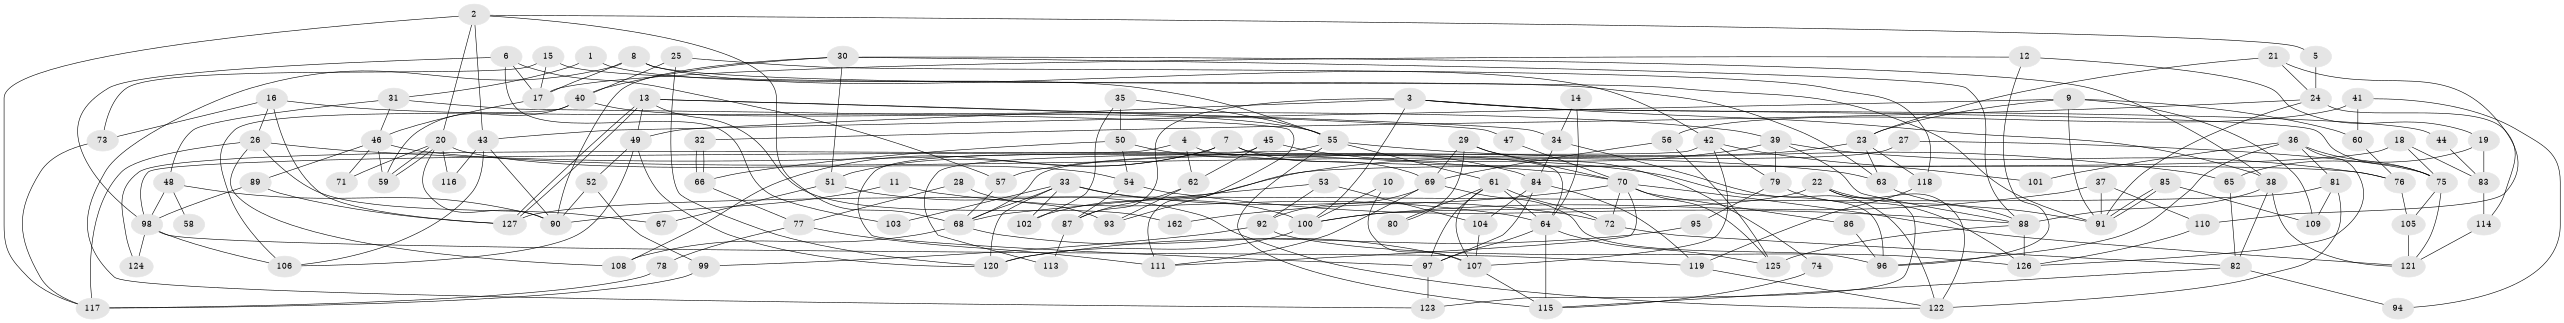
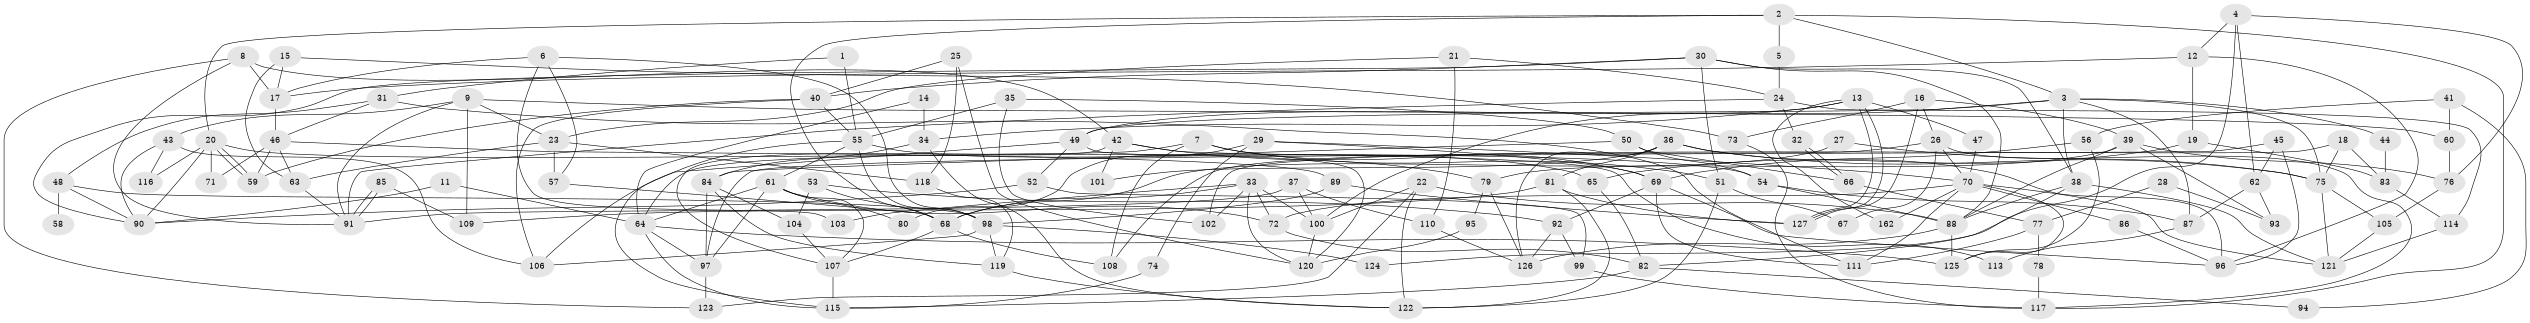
none -> (2214, 36)
(478, 75) -> (1924, 52)
(1388, 183) -> none
